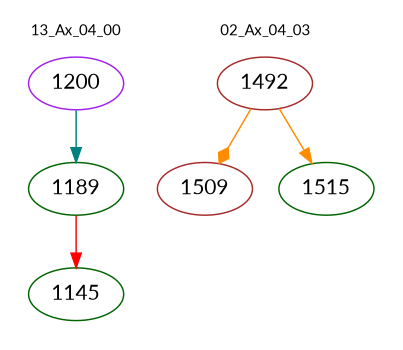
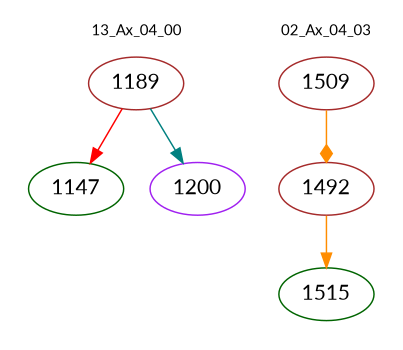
(240, 128) -> (326, 127)
(76, 129) -> (163, 130)
(76, 189) -> (136, 83)
(76, 294) -> (76, 189)
